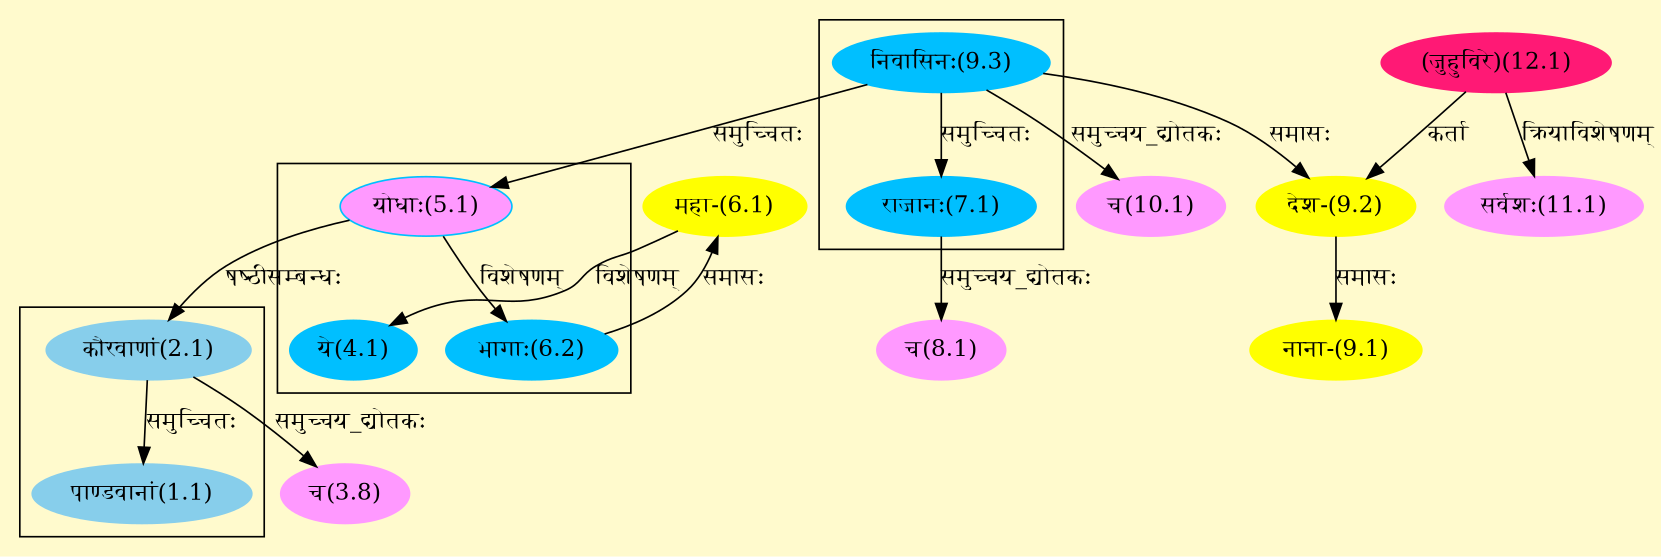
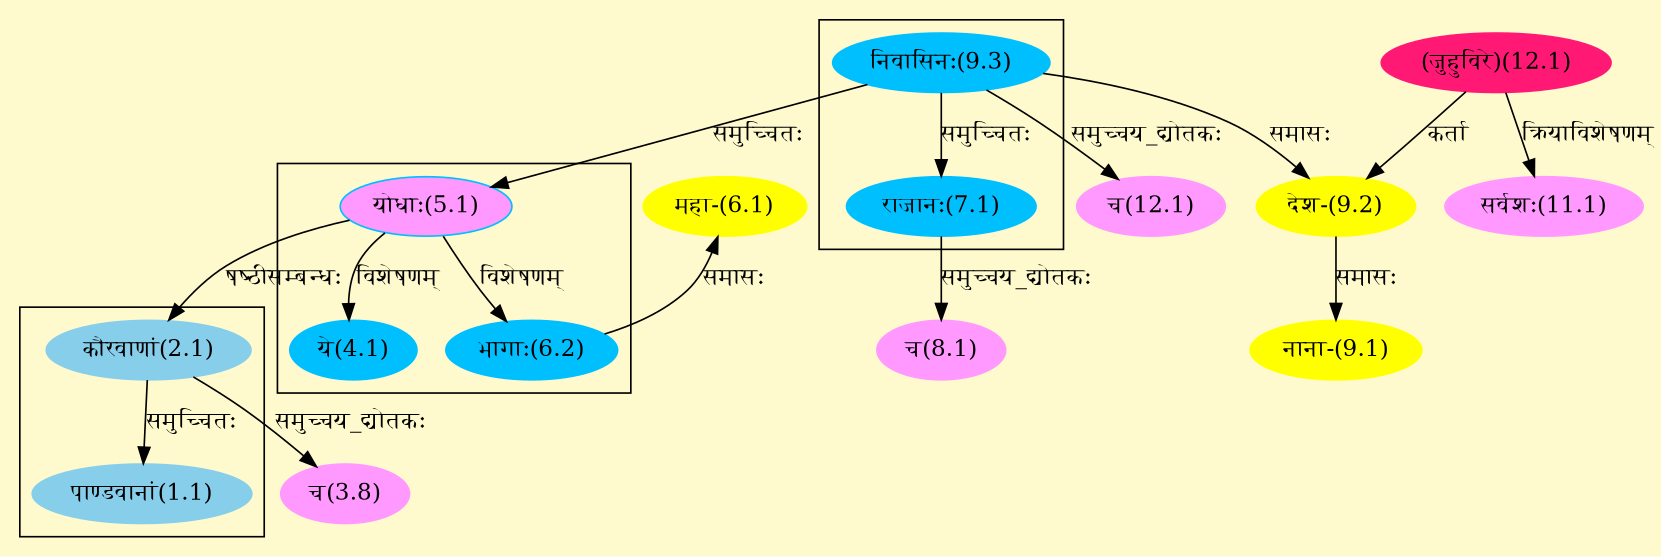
(1151, 206) -> (1151, 206)
(548, 296) -> (358, 264)
